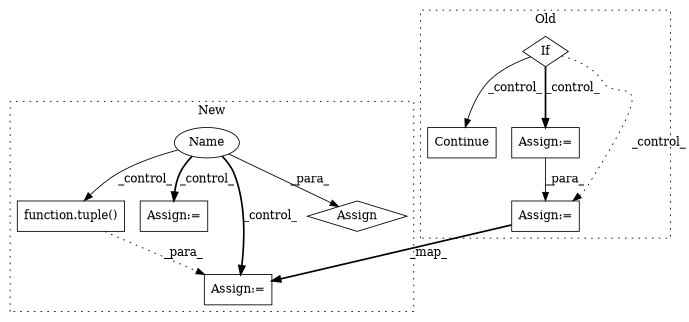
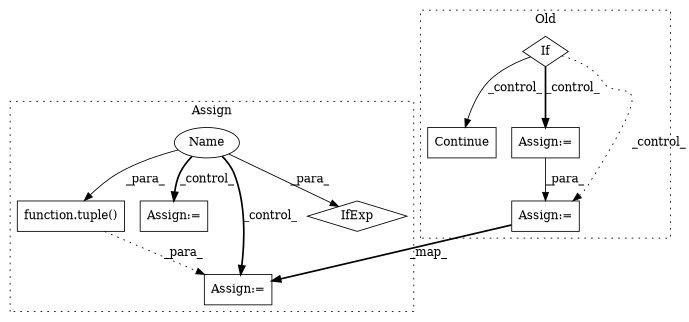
(212, 111) -> (212, 111)
(145, 179) -> (145, 179)
(357, 216) -> (357, 216)
